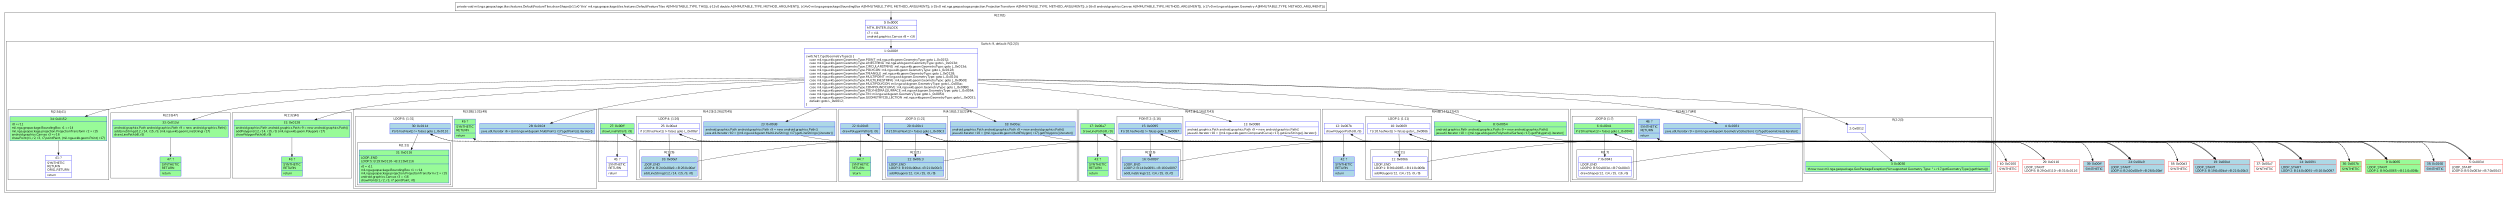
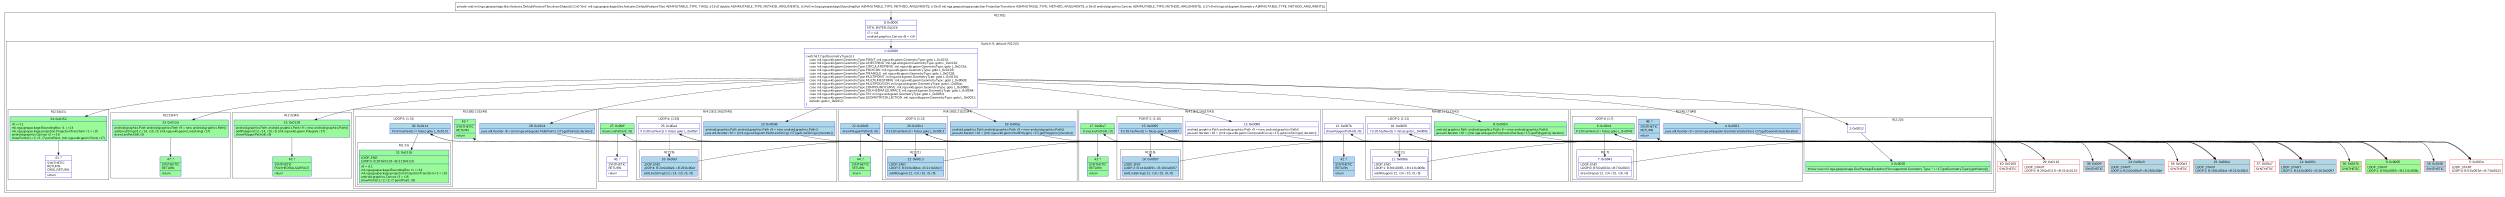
(669, 144) -> (669, 144)
(290, 168) -> (292, 168)
